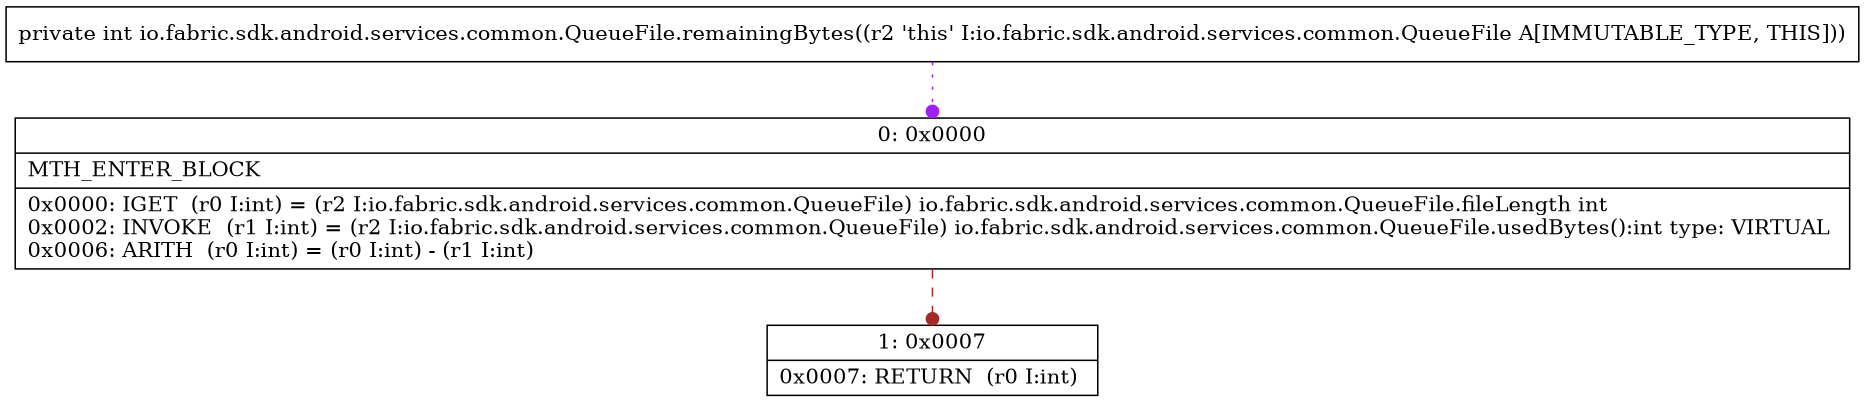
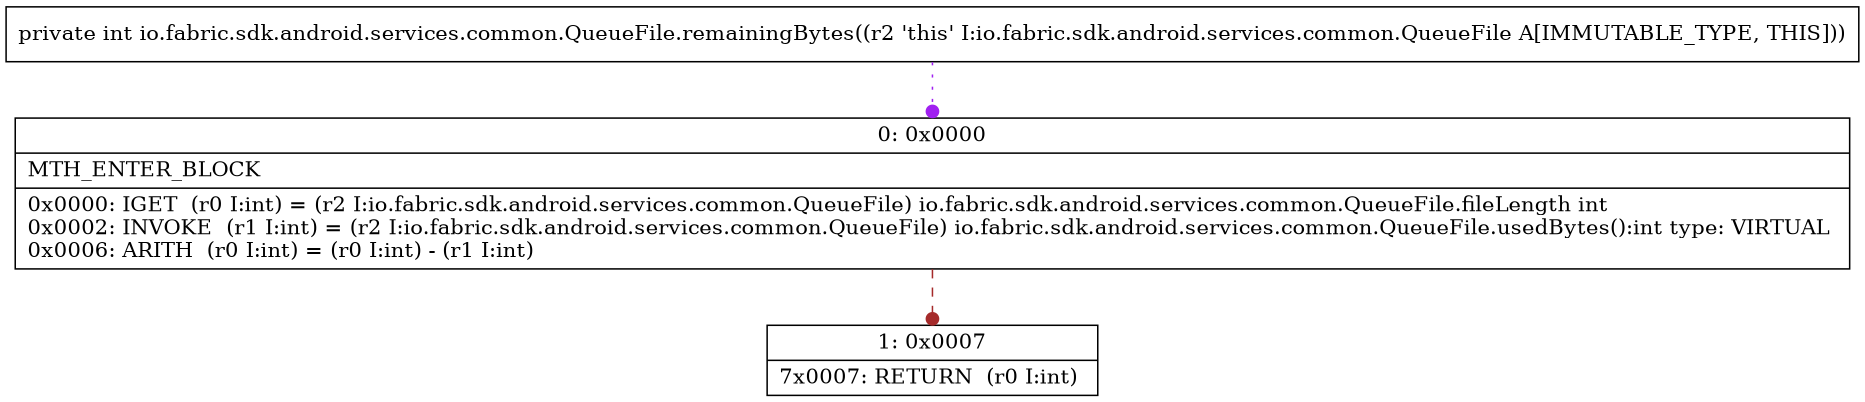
(932, 377) -> (932, 377)
